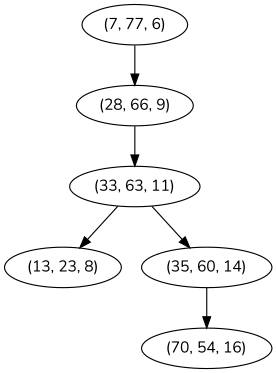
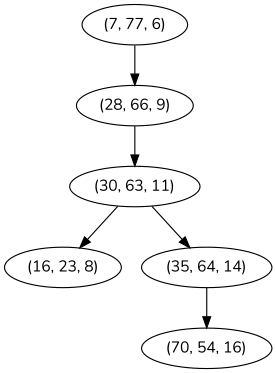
(135, 187) -> (135, 187)
(63, 267) -> (63, 267)
(207, 267) -> (207, 267)
